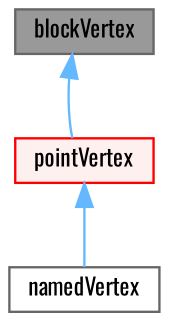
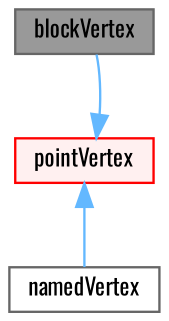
(69, 108) -> (100, 84)
